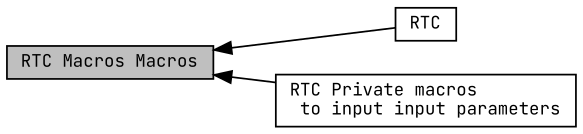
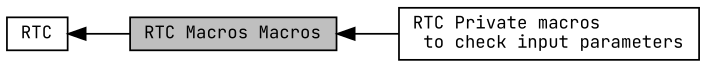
(313, 38) -> (108, 34)
(426, 101) -> (549, 34)
